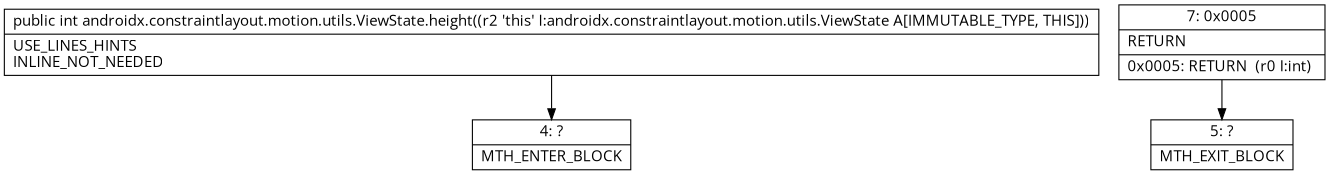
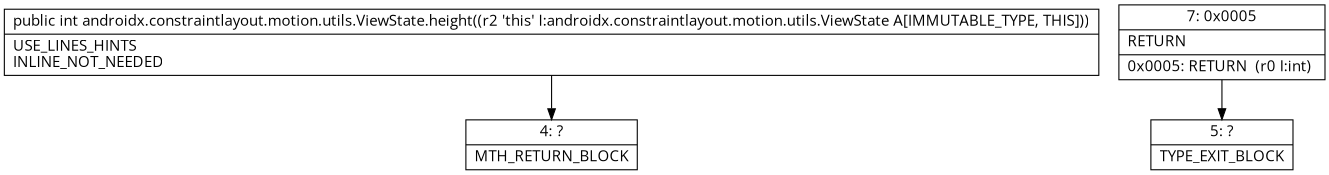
(552, 157) -> (552, 157)
(1222, 157) -> (1222, 157)
